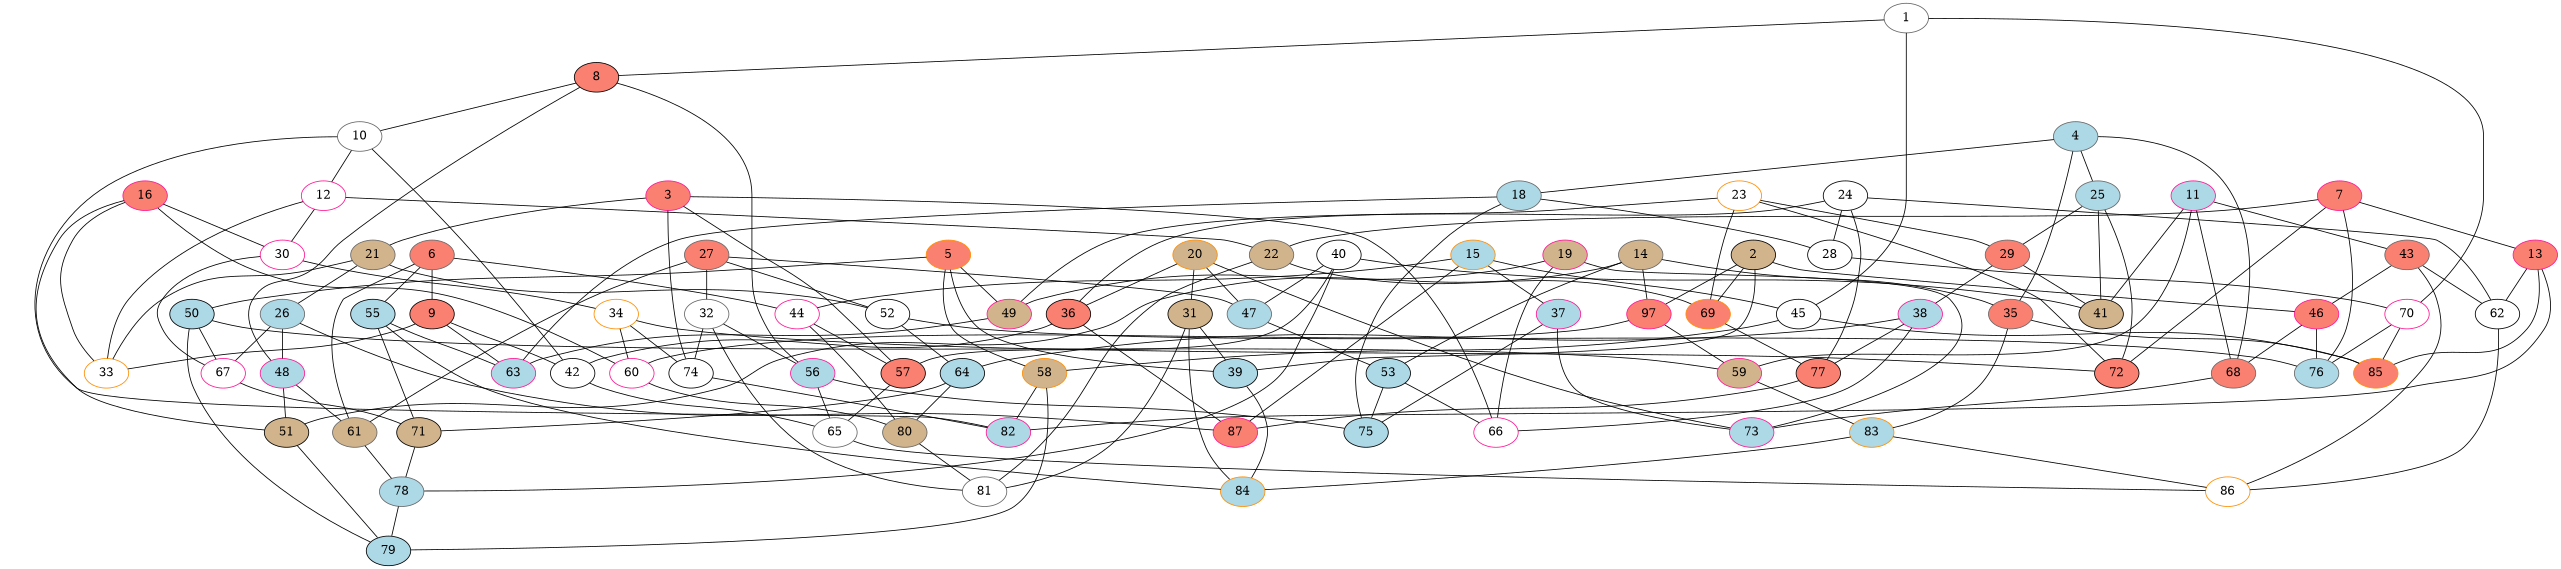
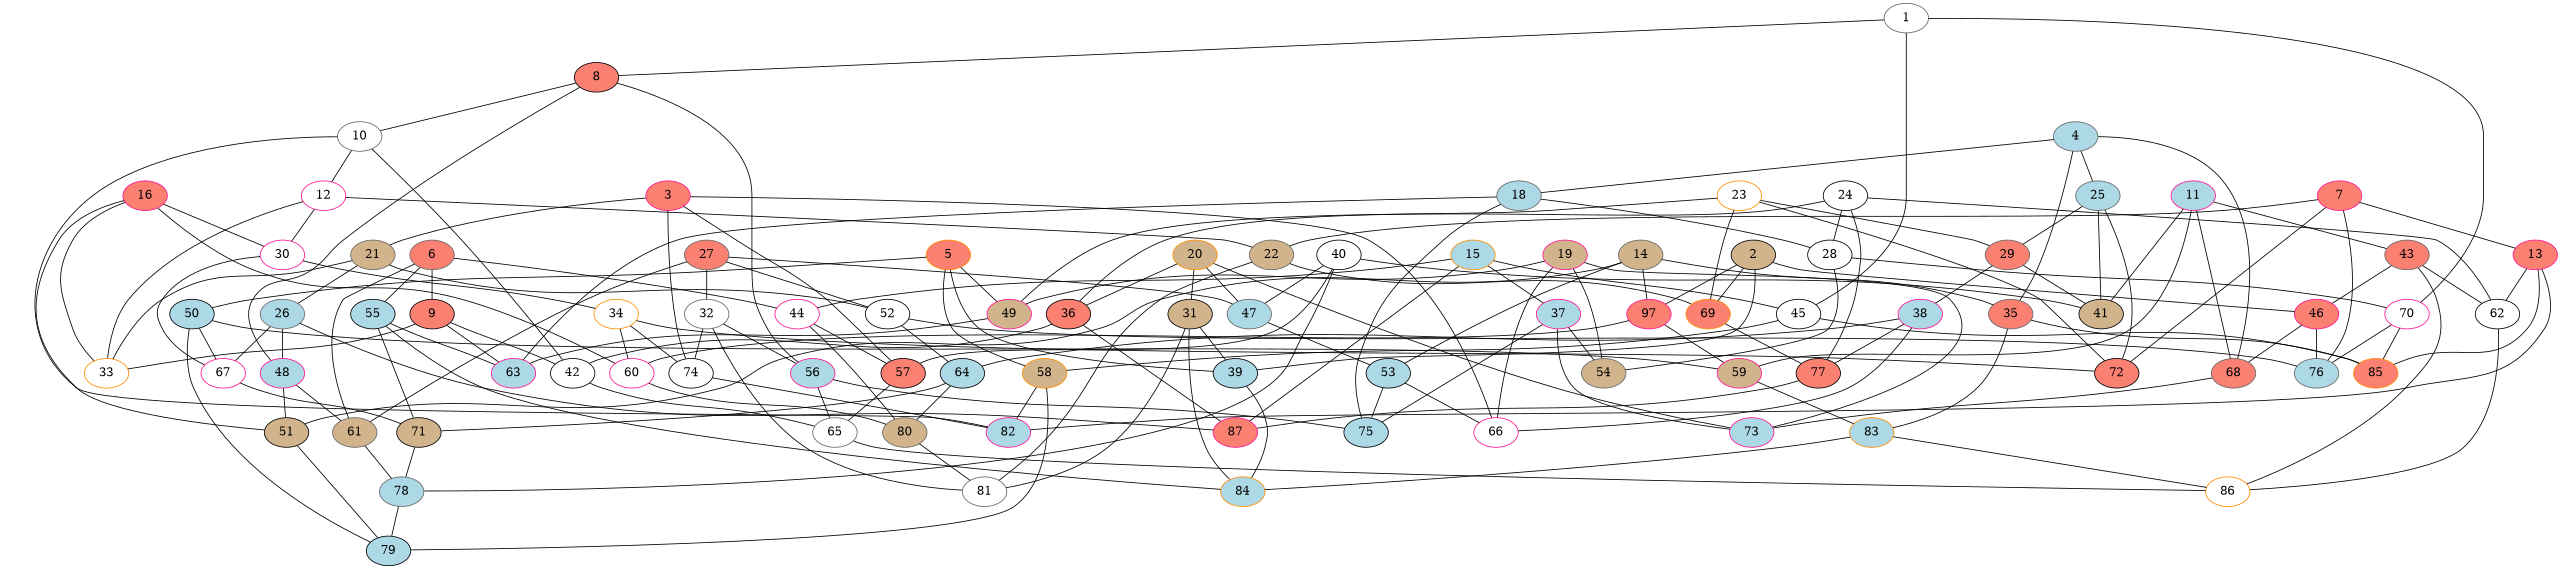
none -> (1604, 373)
